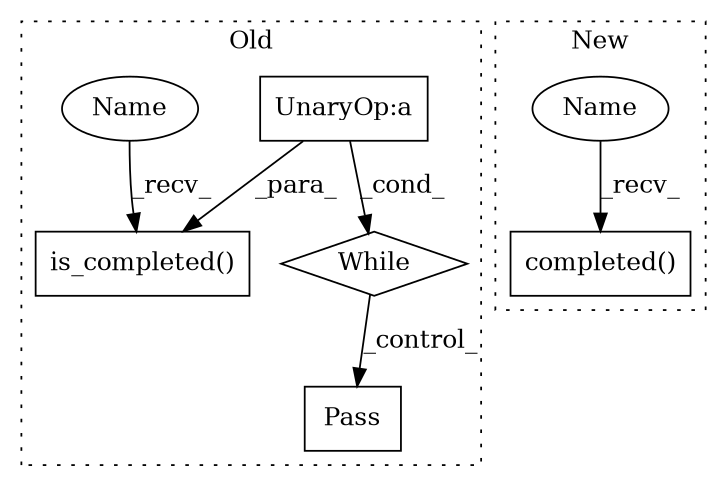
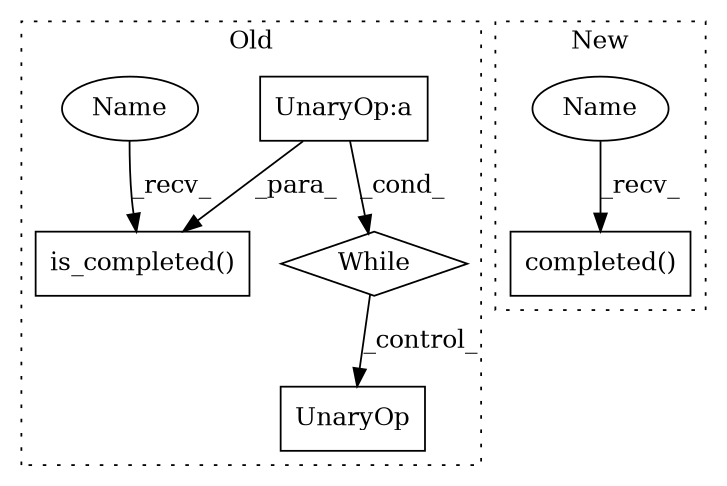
(353, 419) -> (353, 419)
